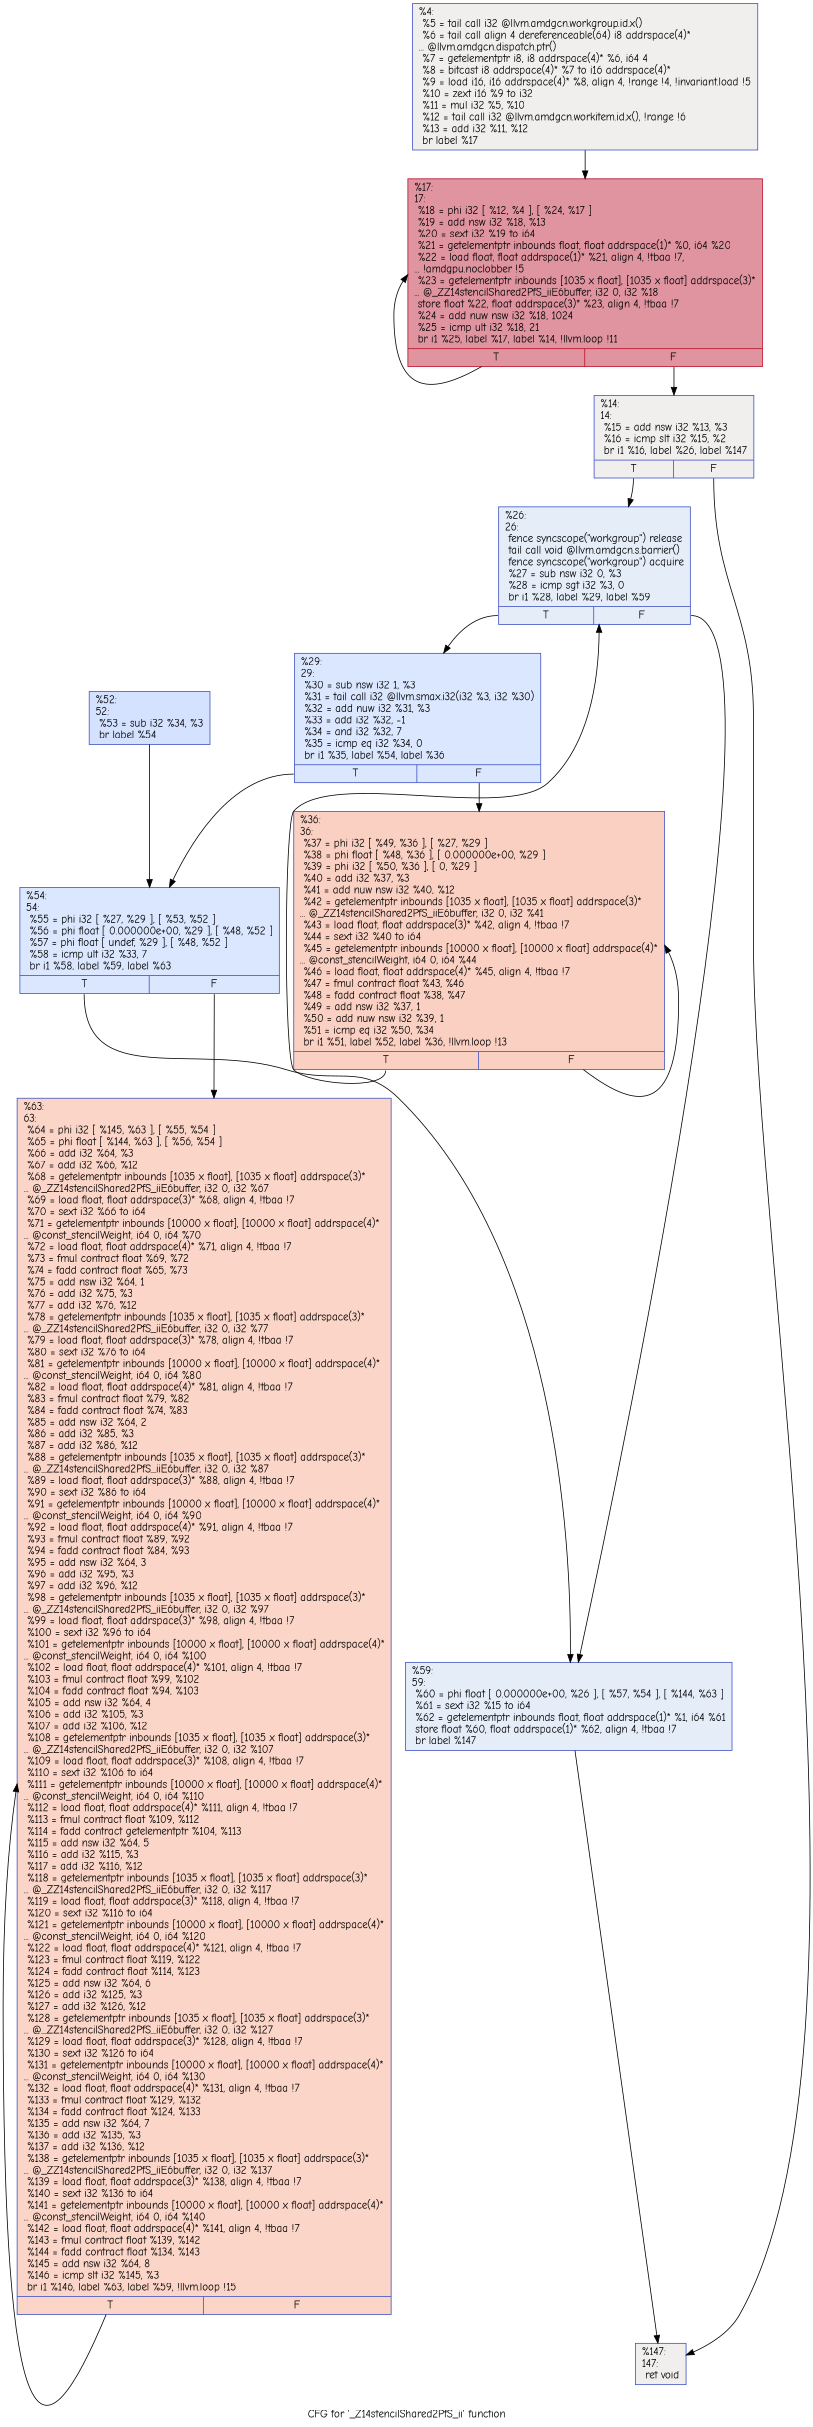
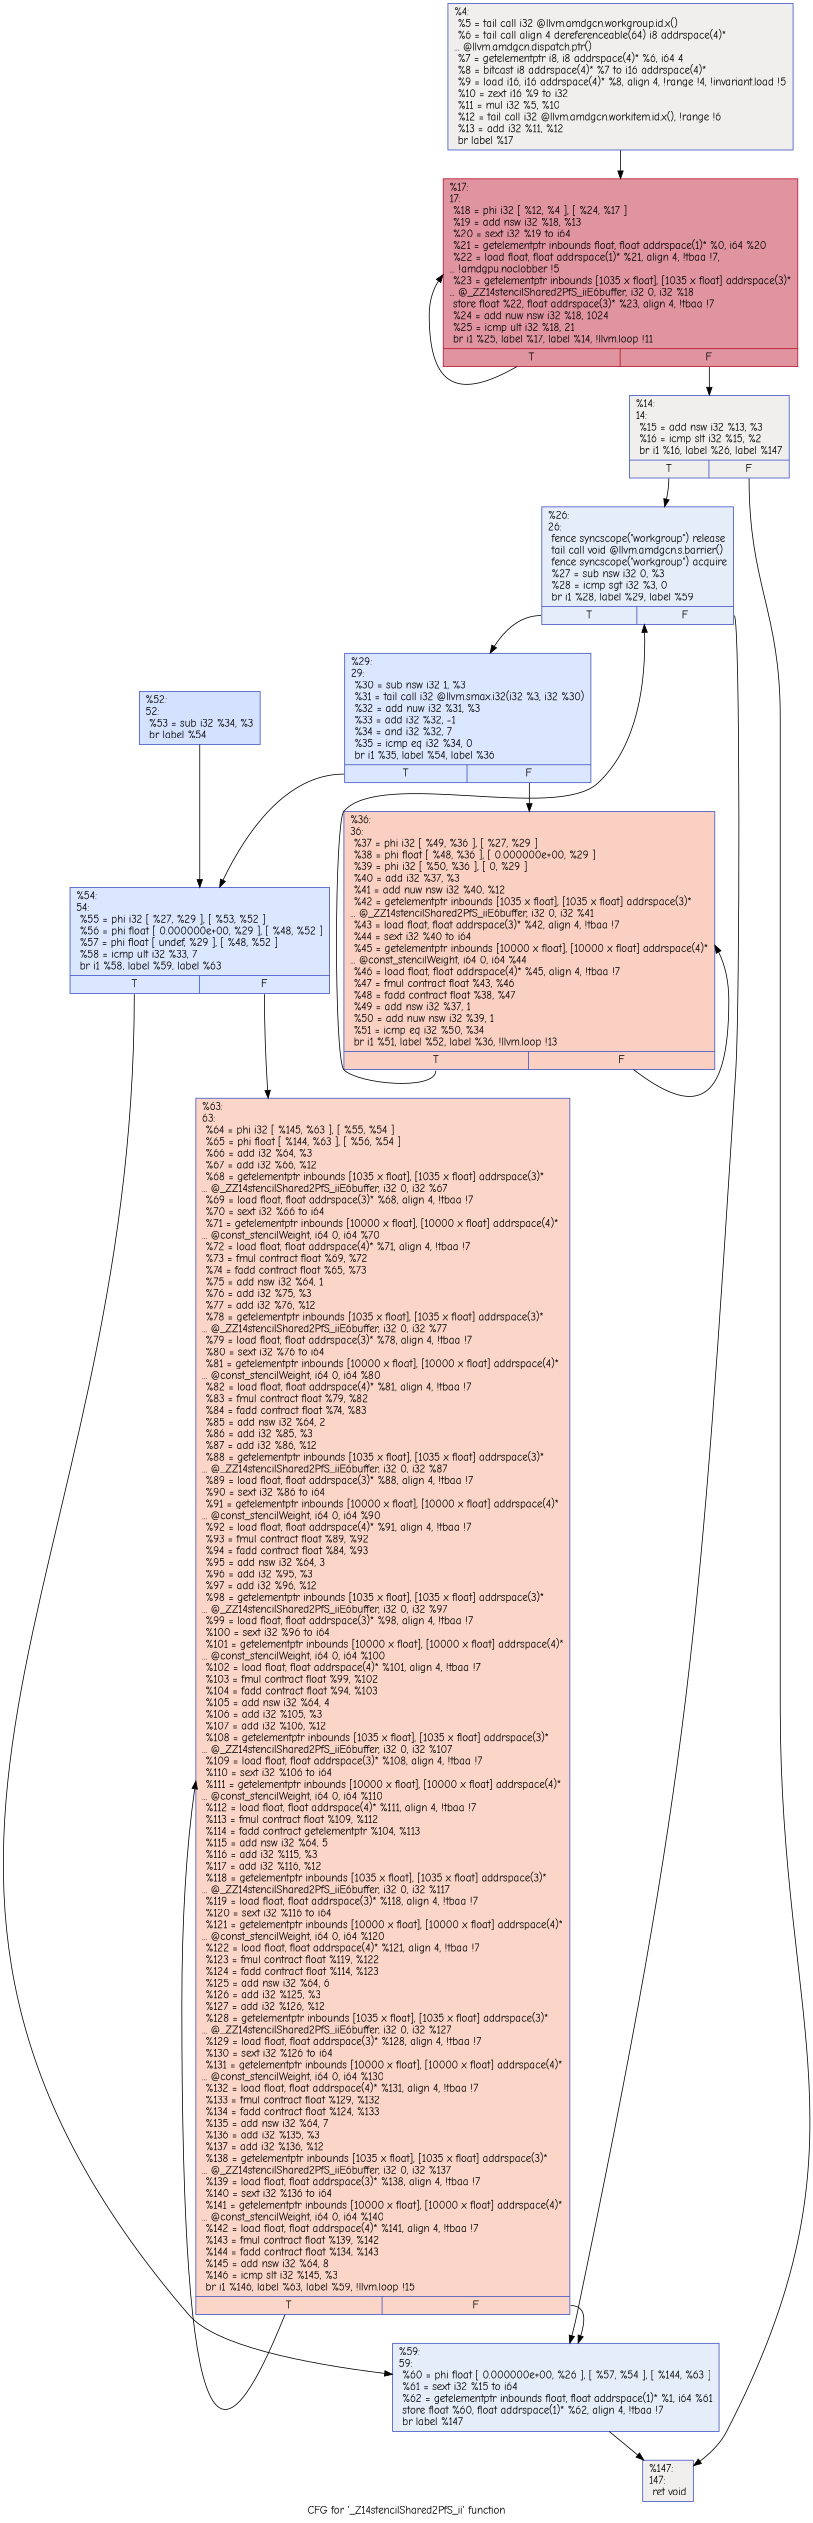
none -> (584, 2317)
